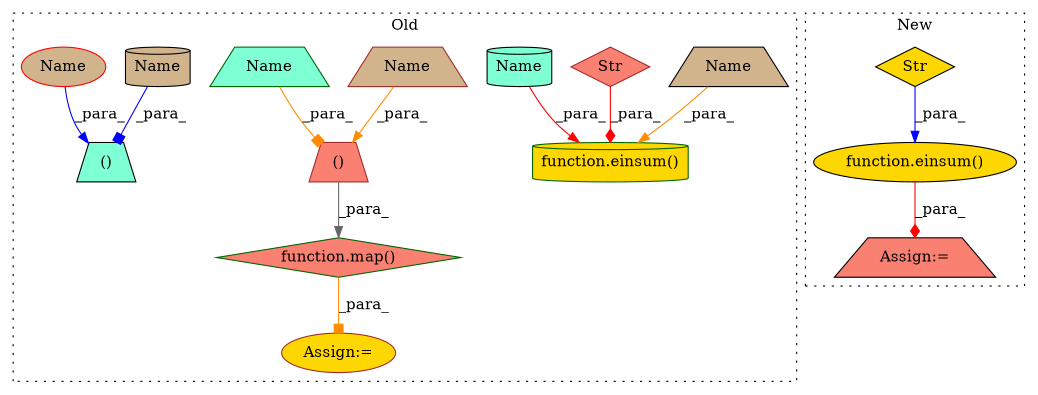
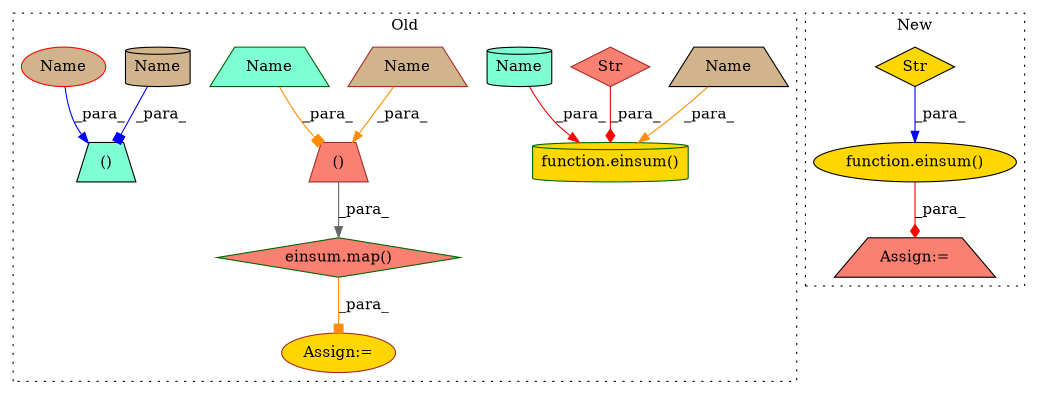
(339, 258) -> (339, 258)
